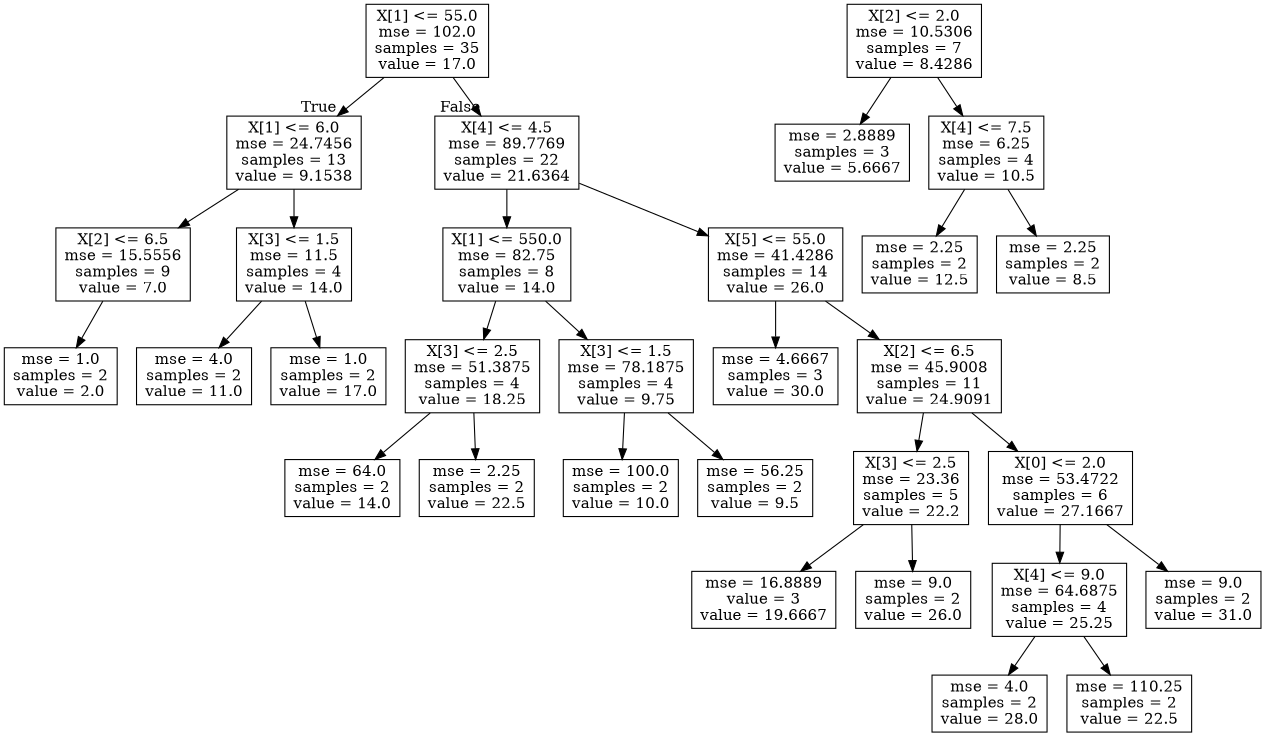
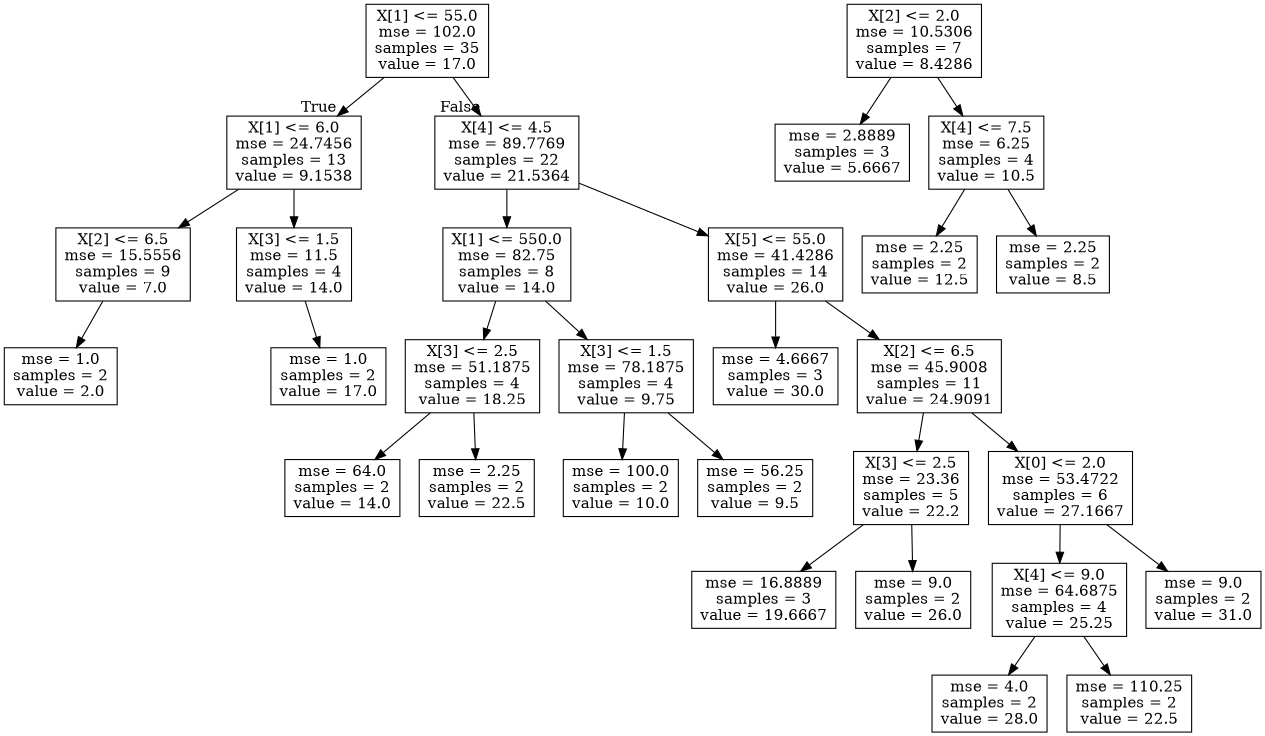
(507, 153) -> (507, 153)
(194, 376) -> none
(472, 376) -> (472, 376)
(764, 600) -> (764, 600)
